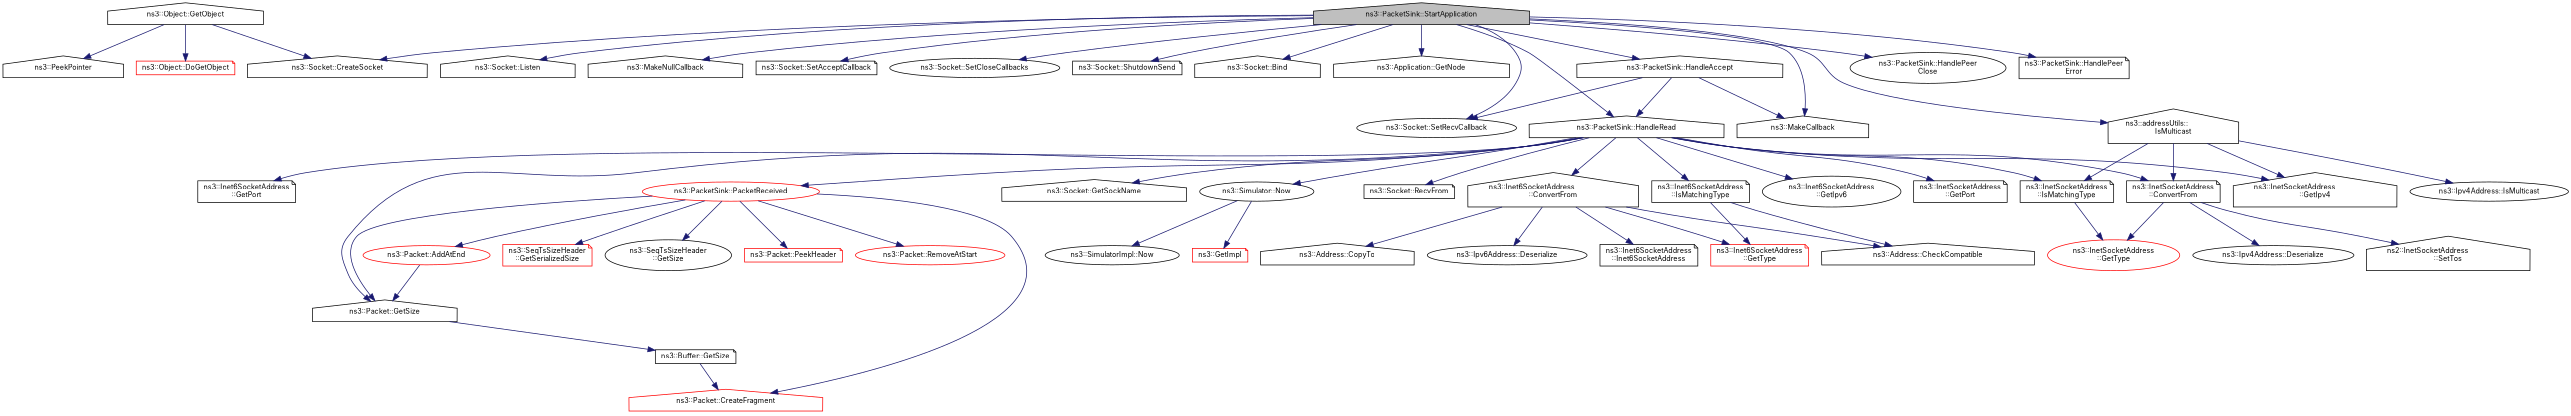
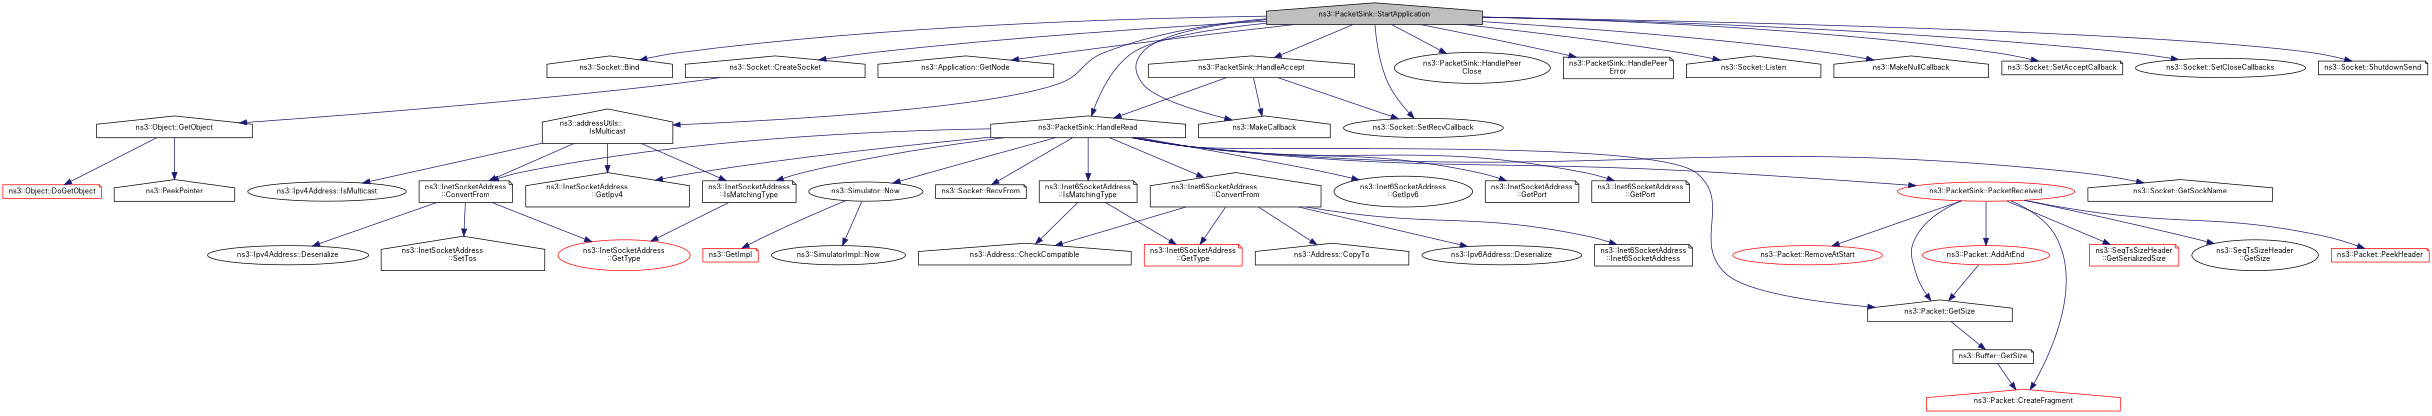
(258, 40) -> (483, 103)
(2448, 255) -> (463, 255)
